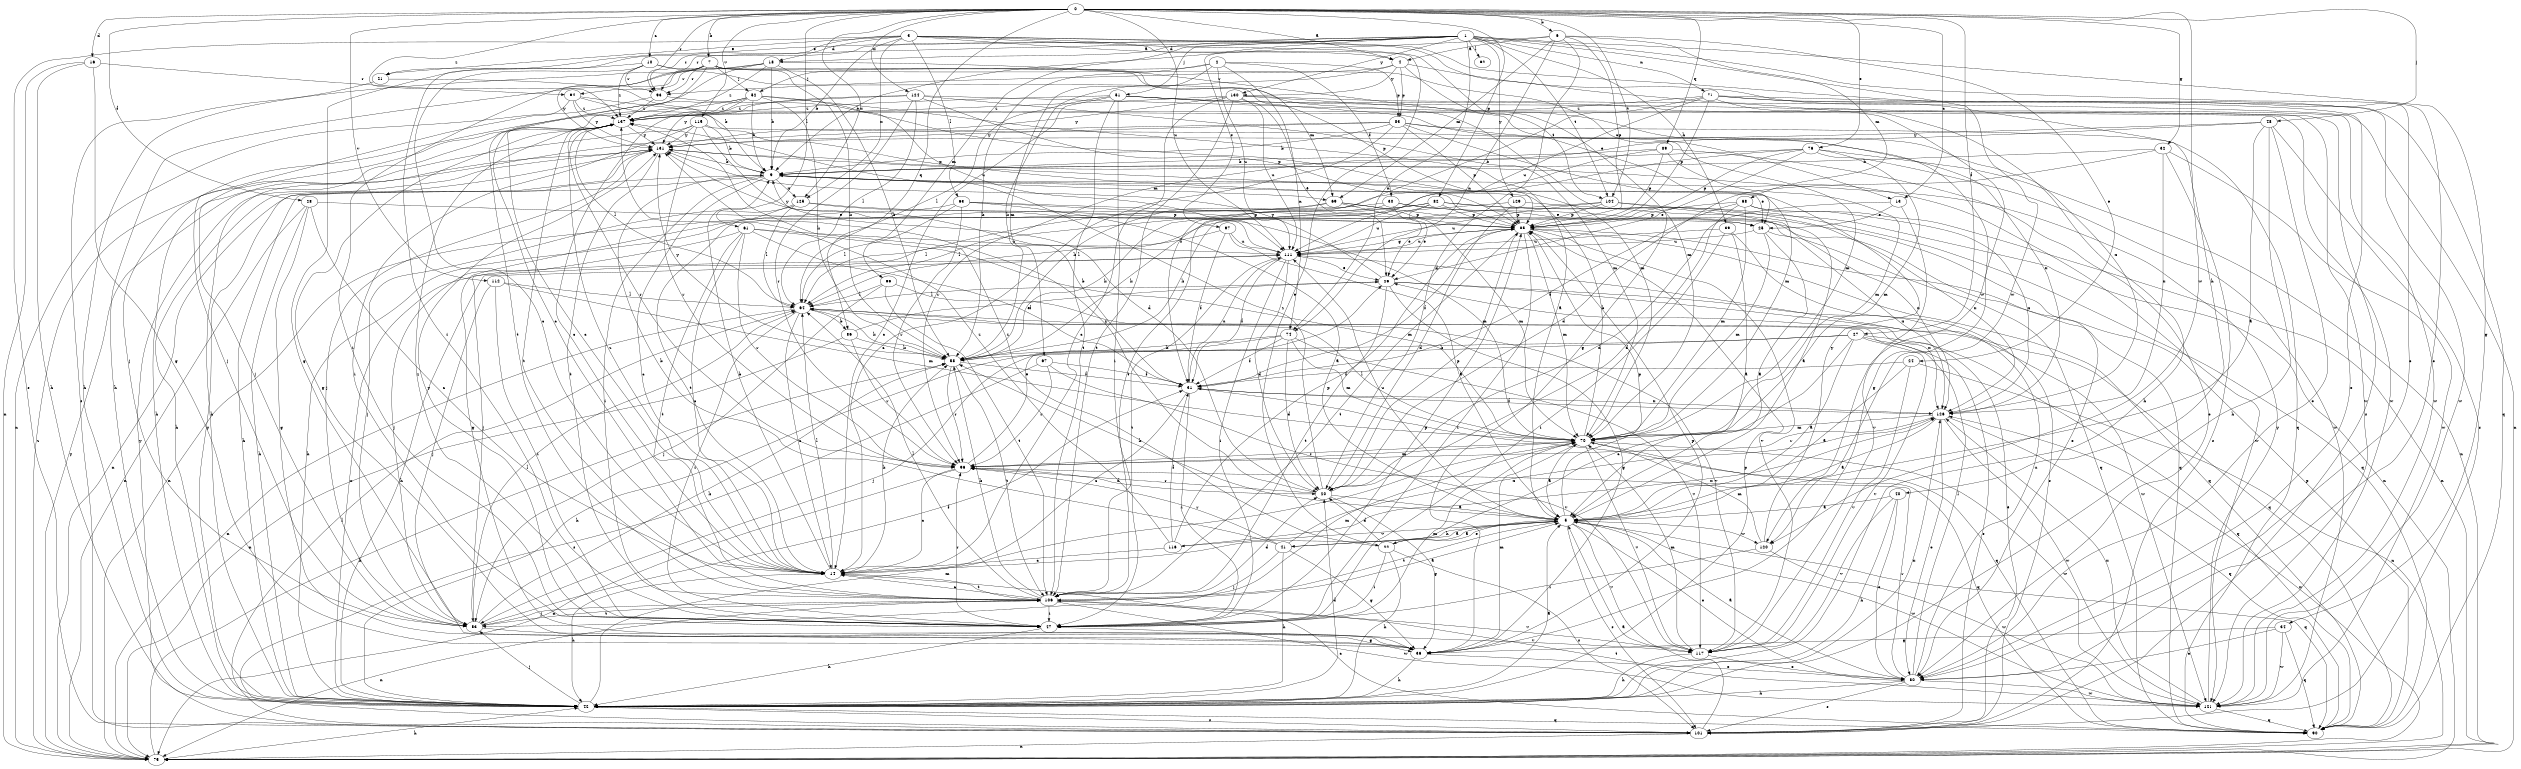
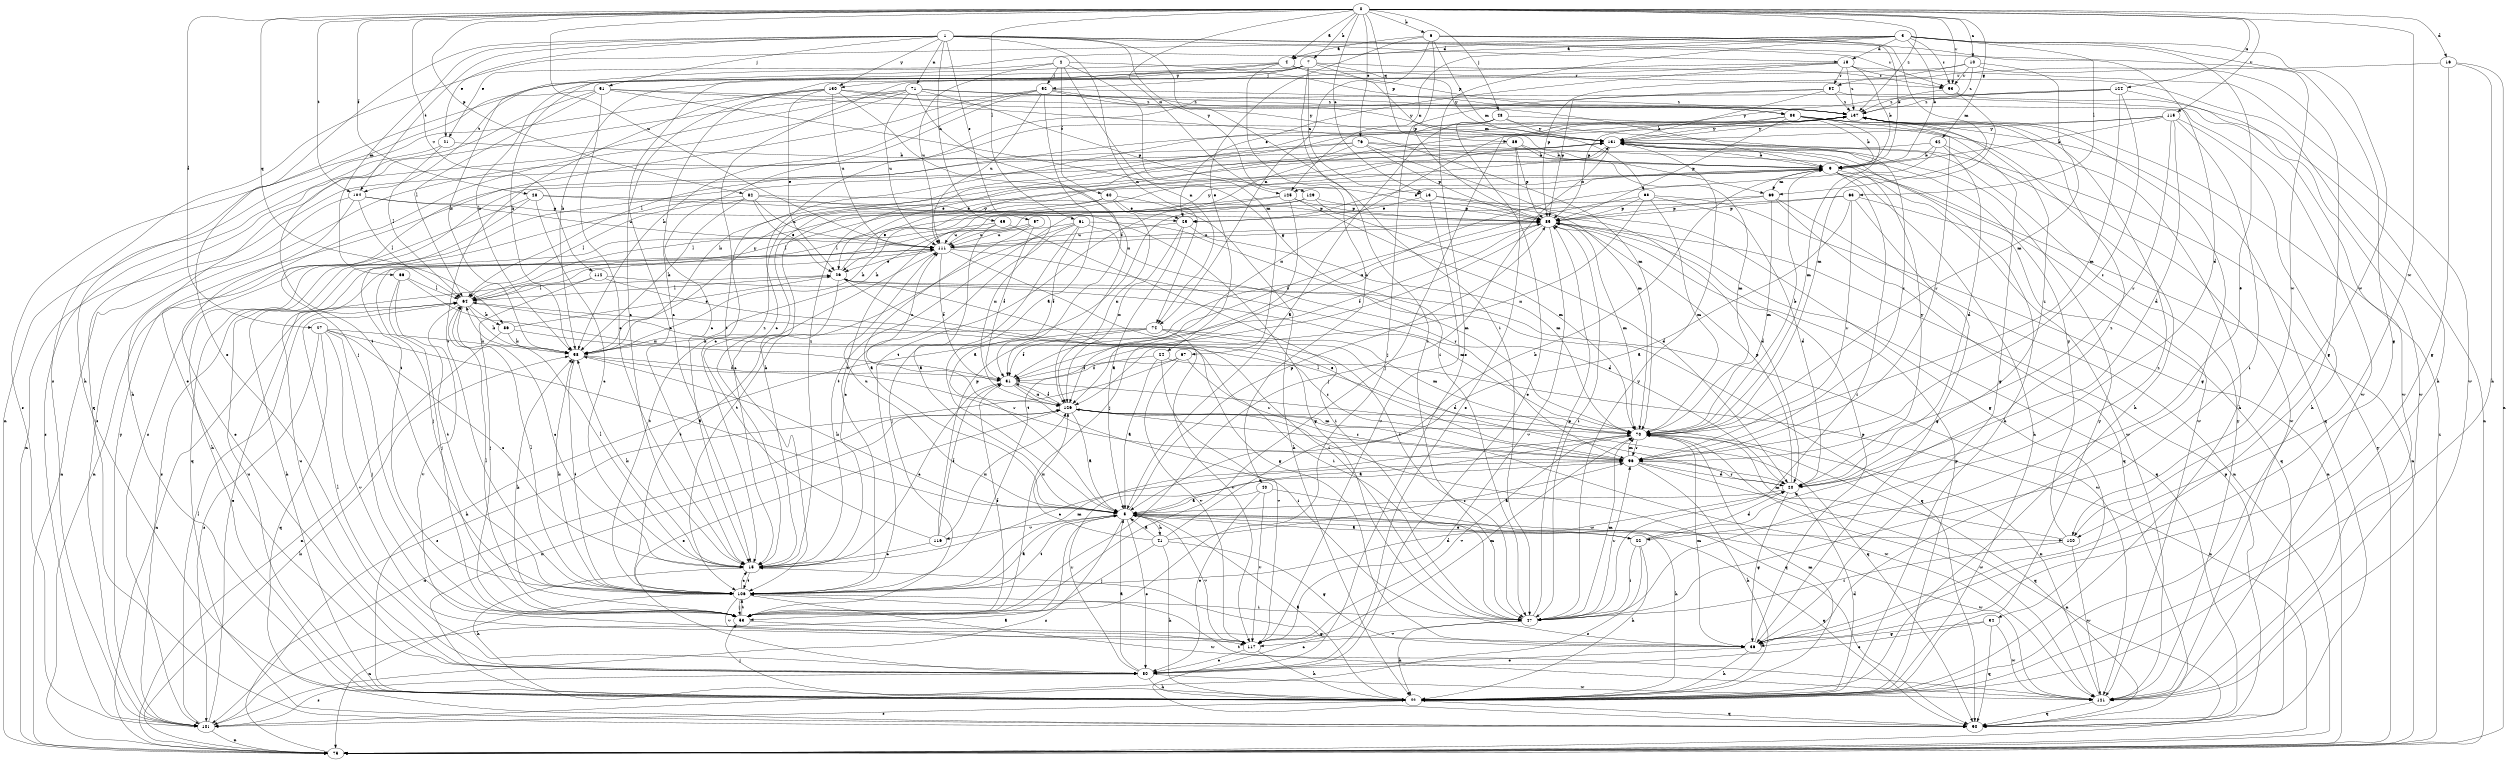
(1483, 62) -> none
(2262, 92) -> (1868, 335)
(2350, 151) -> (2442, 257)
(855, 201) -> (390, 218)
(967, 227) -> none
(833, 574) -> (751, 567)
(370, 734) -> (1720, 684)
